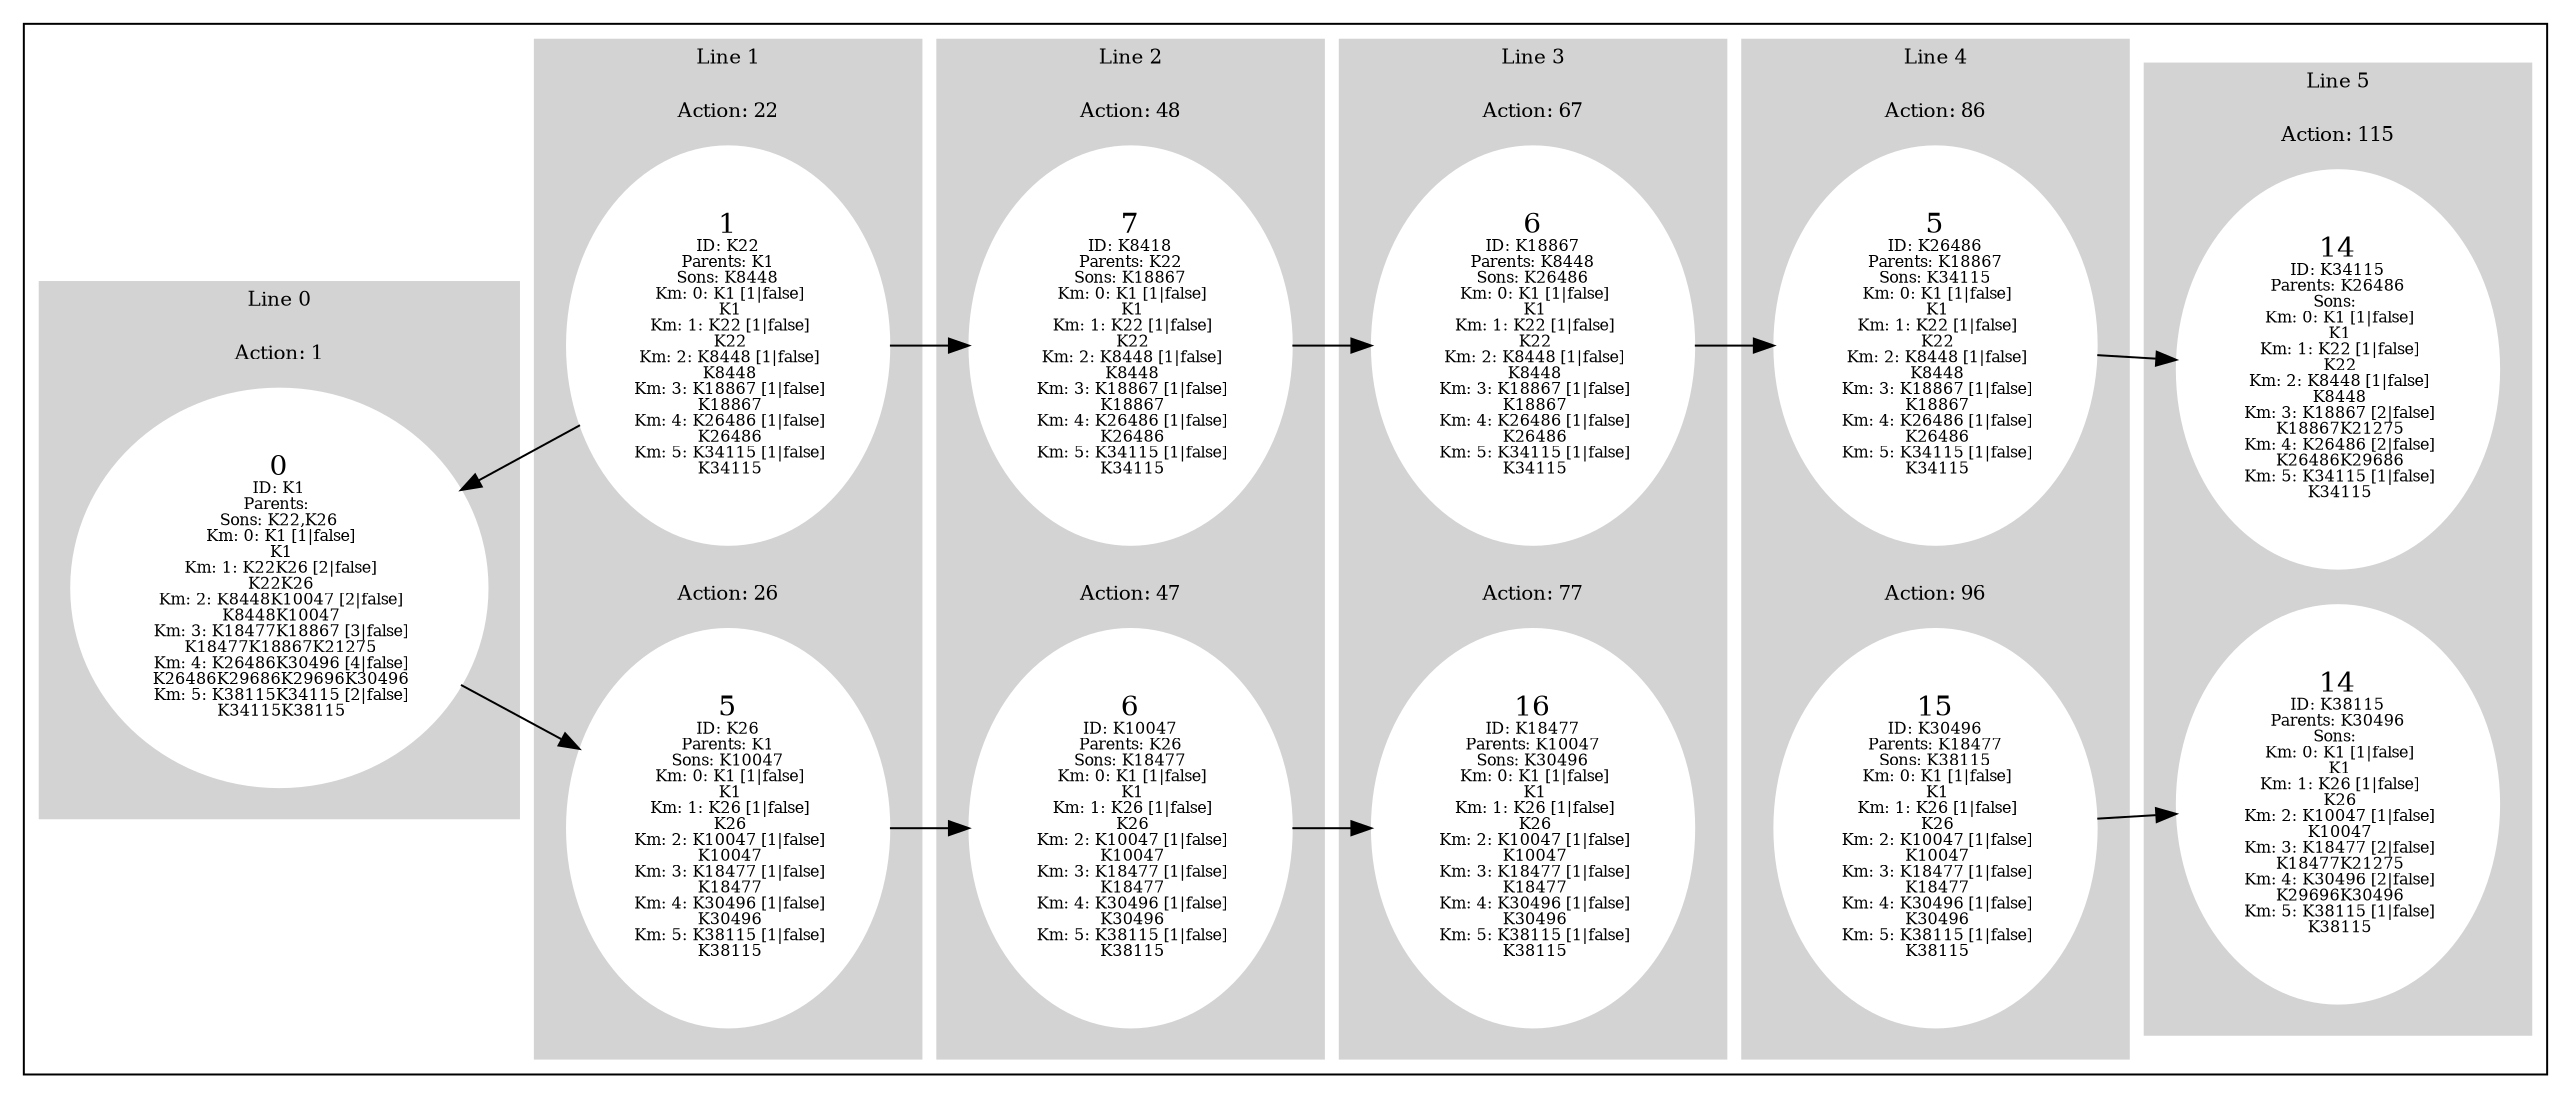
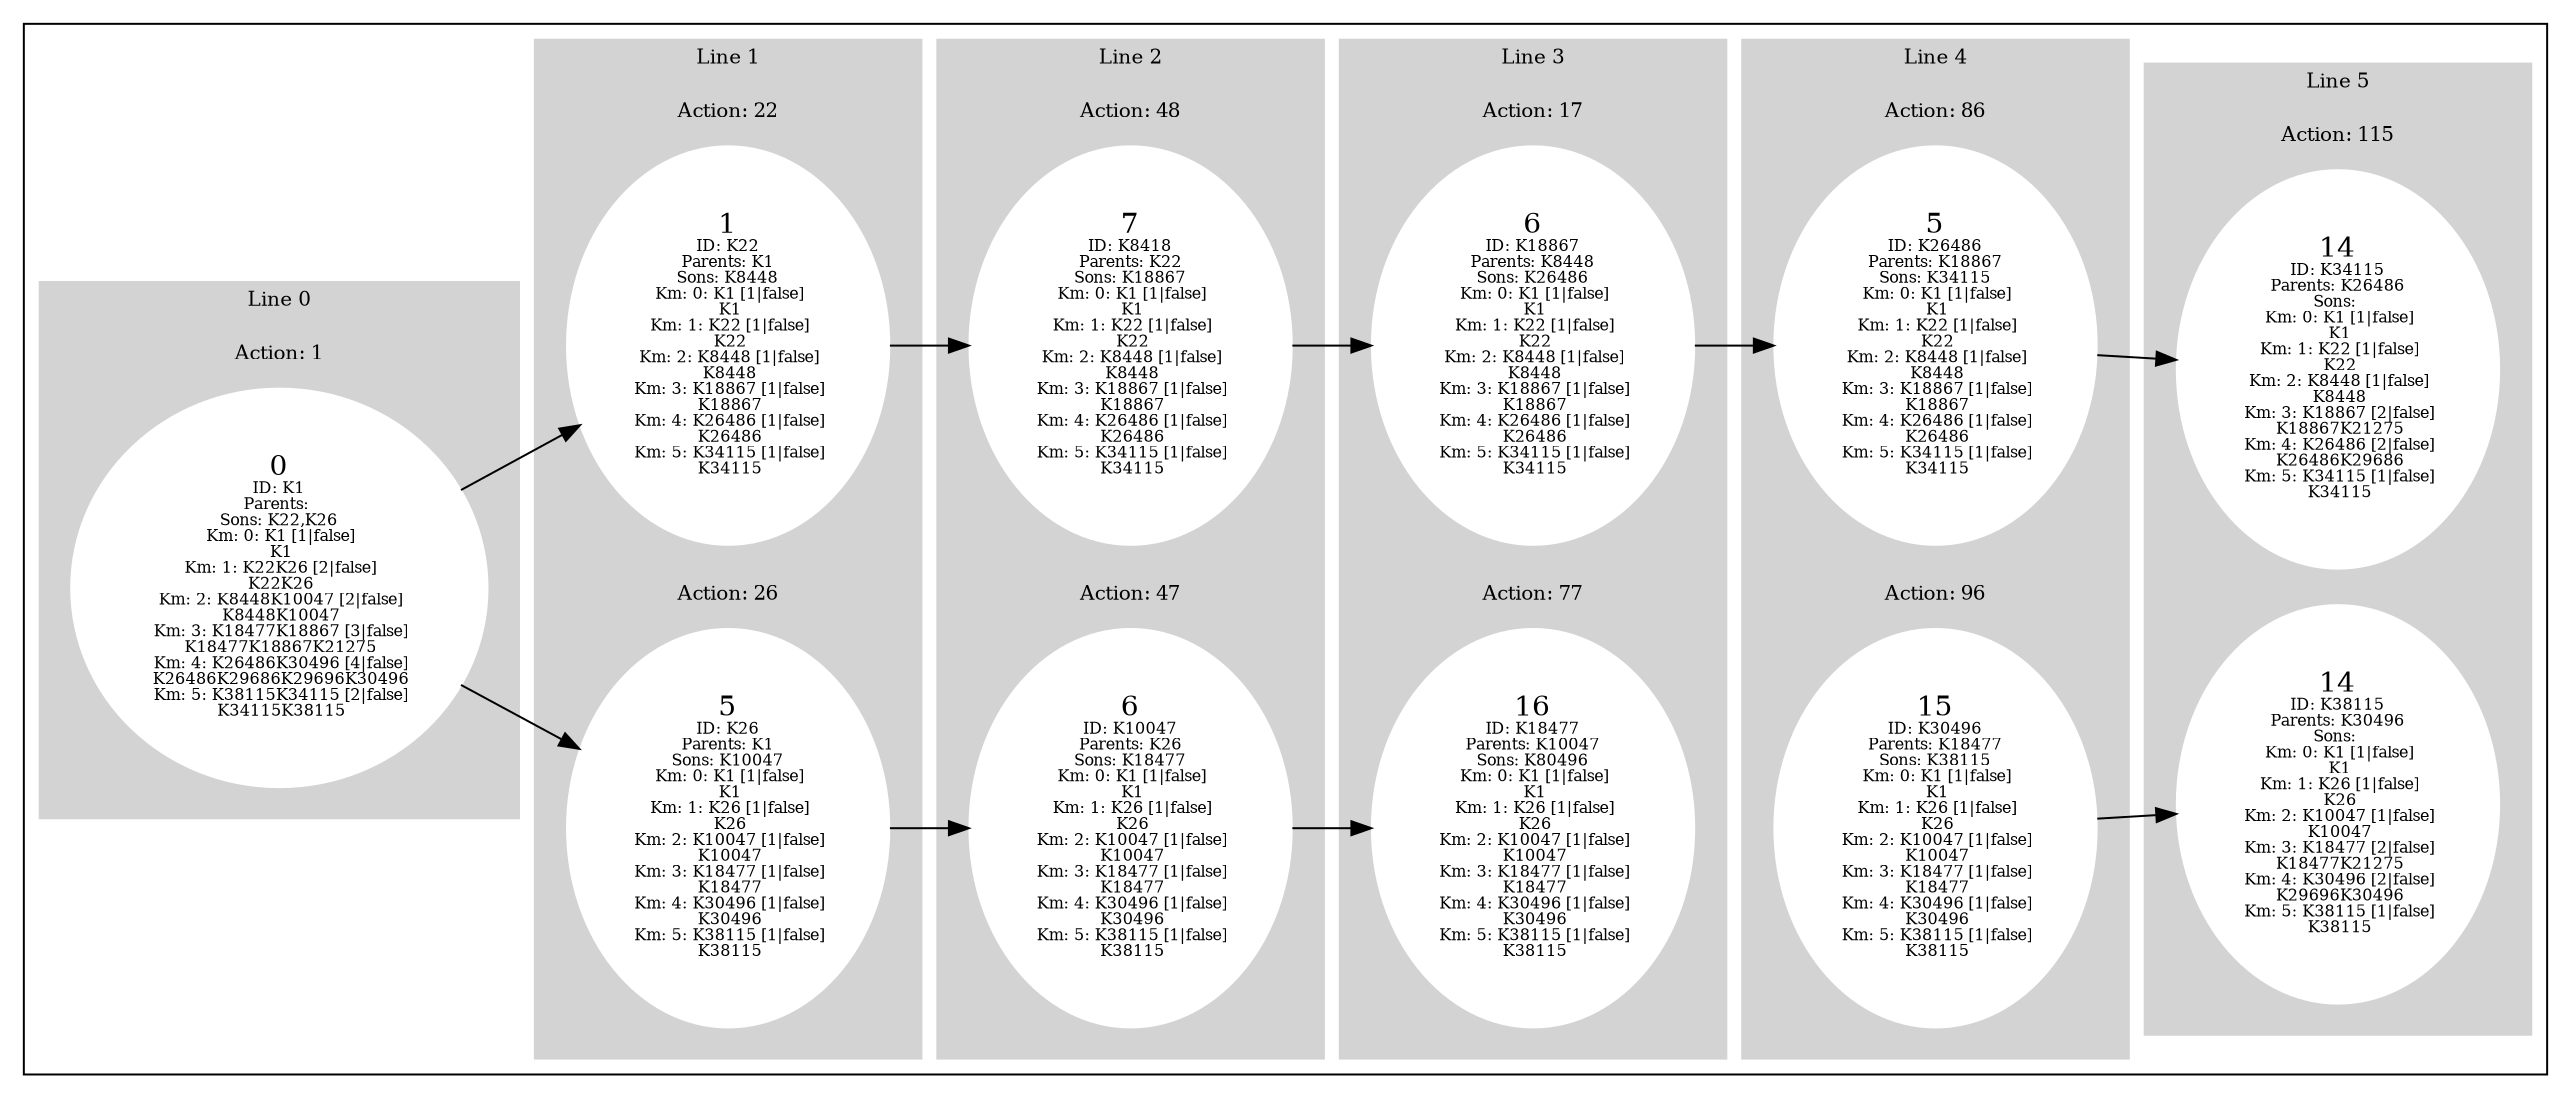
(1533, 112) -> (1533, 112)
(529, 453) -> (489, 475)
(1533, 761) -> (1533, 761)
